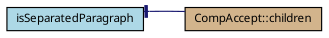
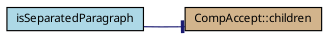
(167, 11) -> (161, 27)
